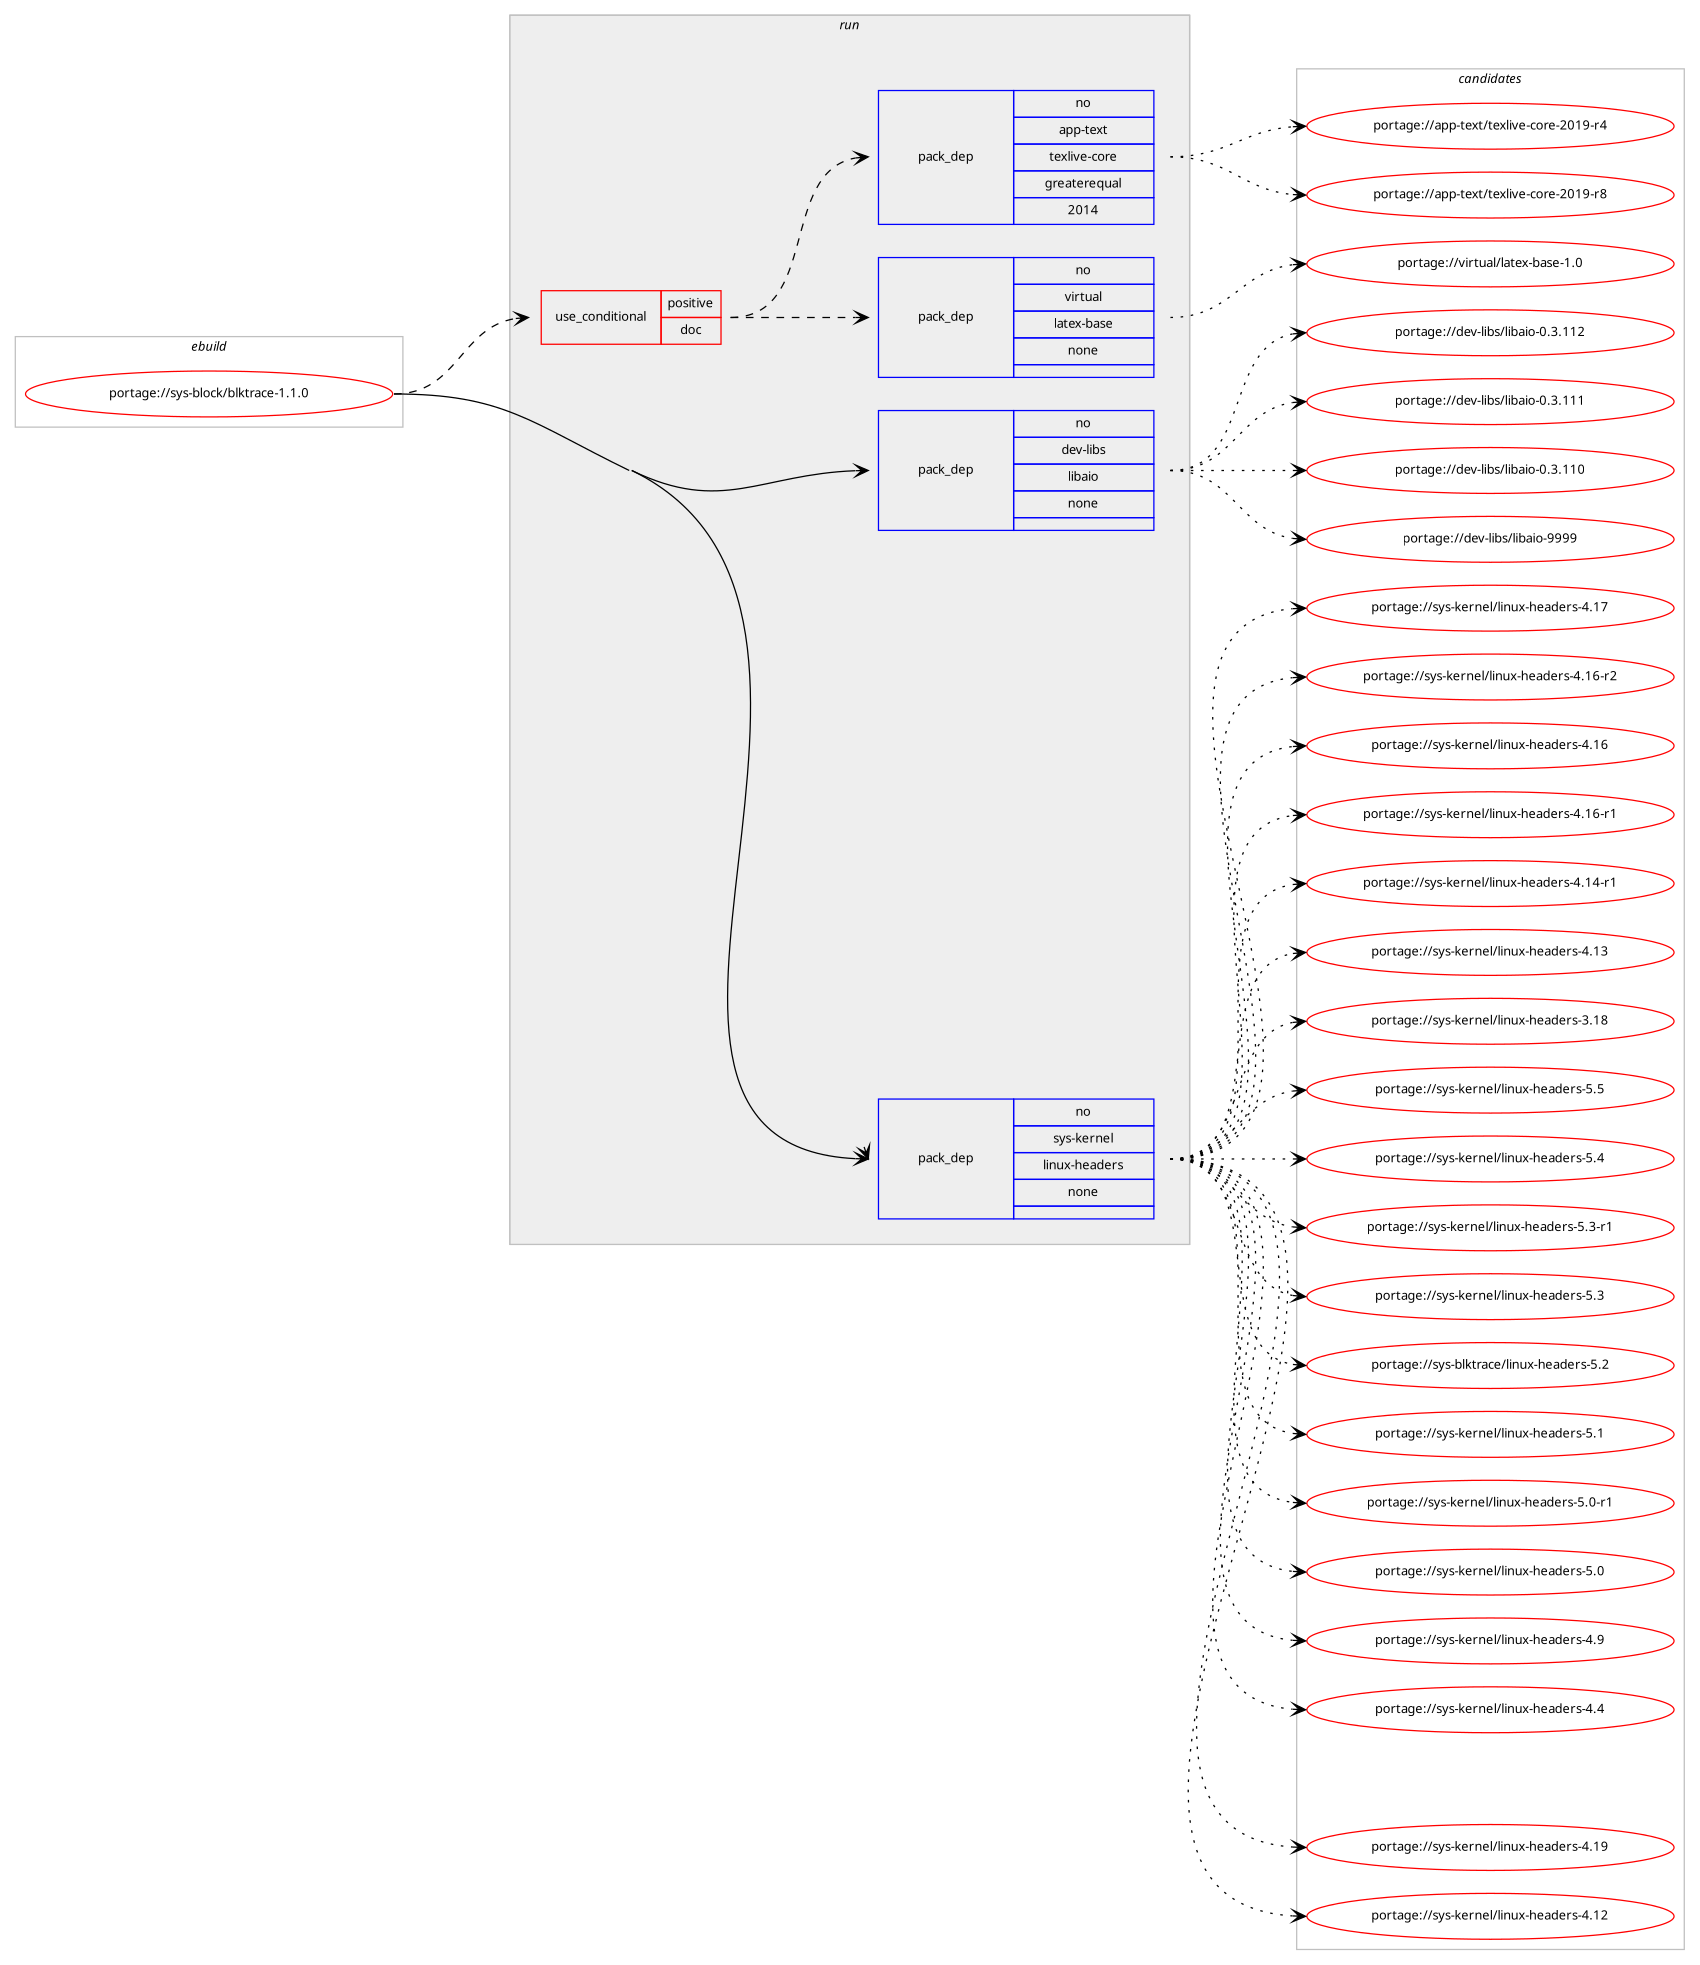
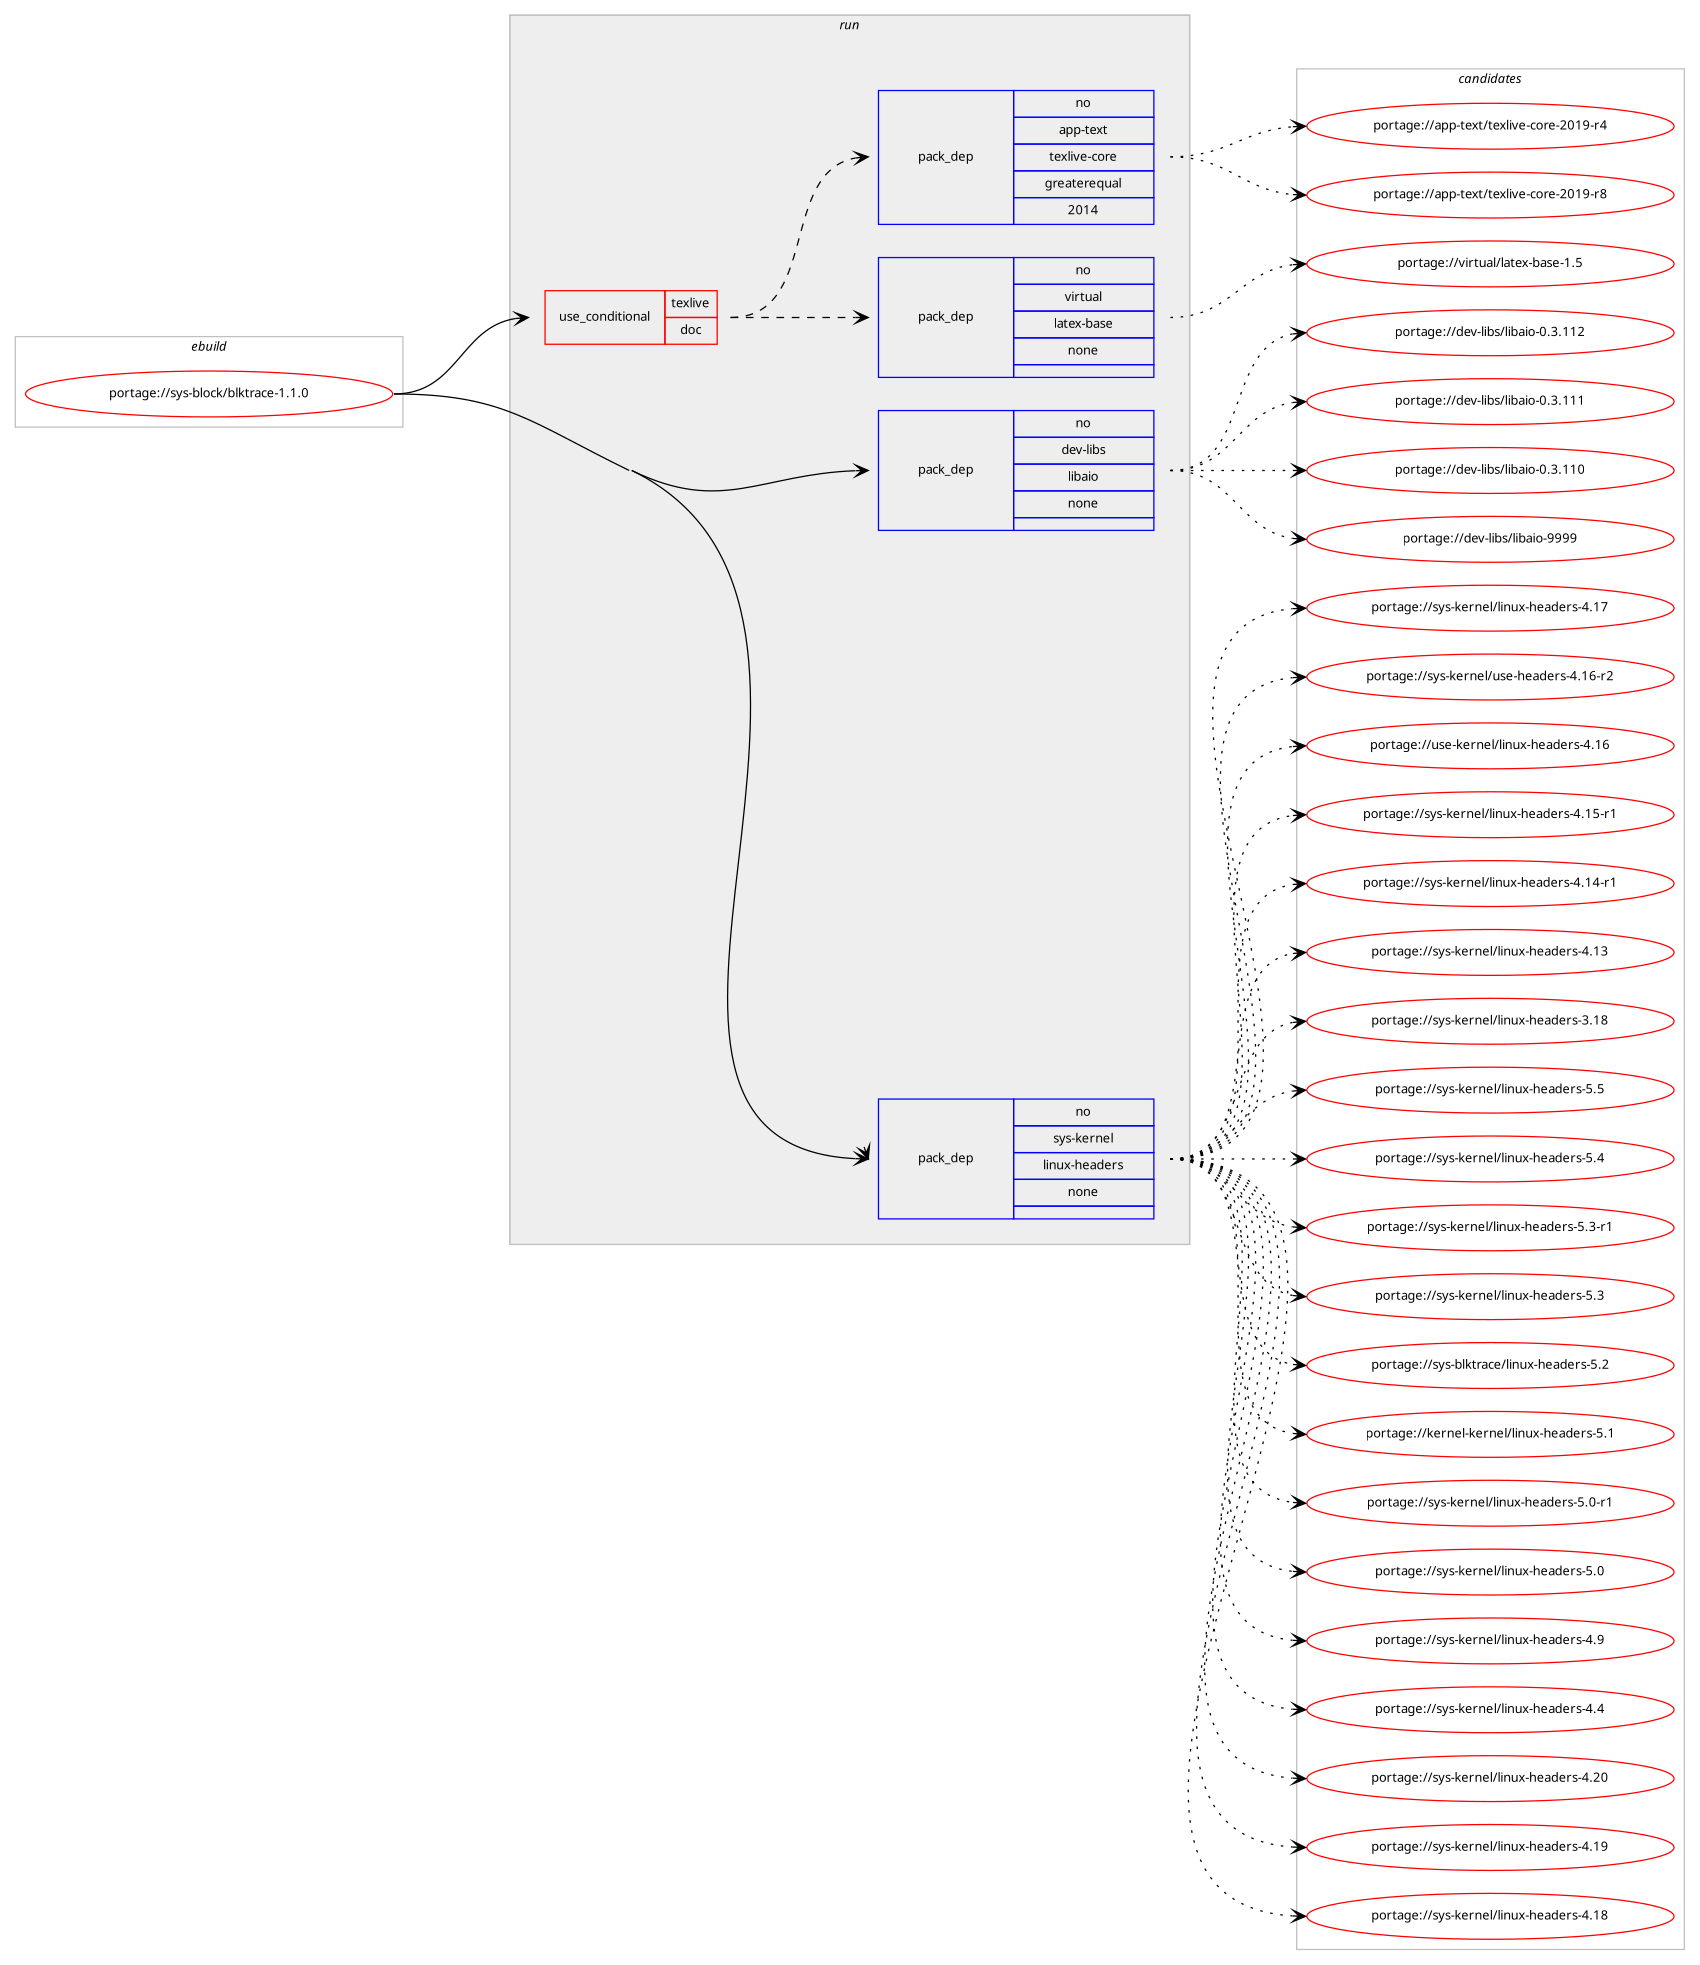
(1490, 264) -> (1490, 264)
(691, 303) -> (691, 303)
(457, 361) -> (457, 361)
(1490, 677) -> (1490, 677)
(1490, 746) -> (1490, 746)
(1490, 815) -> (1490, 815)
(1490, 1434) -> (1490, 1434)
none -> (1490, 1779)
(1490, 1916) -> (1490, 1916)
